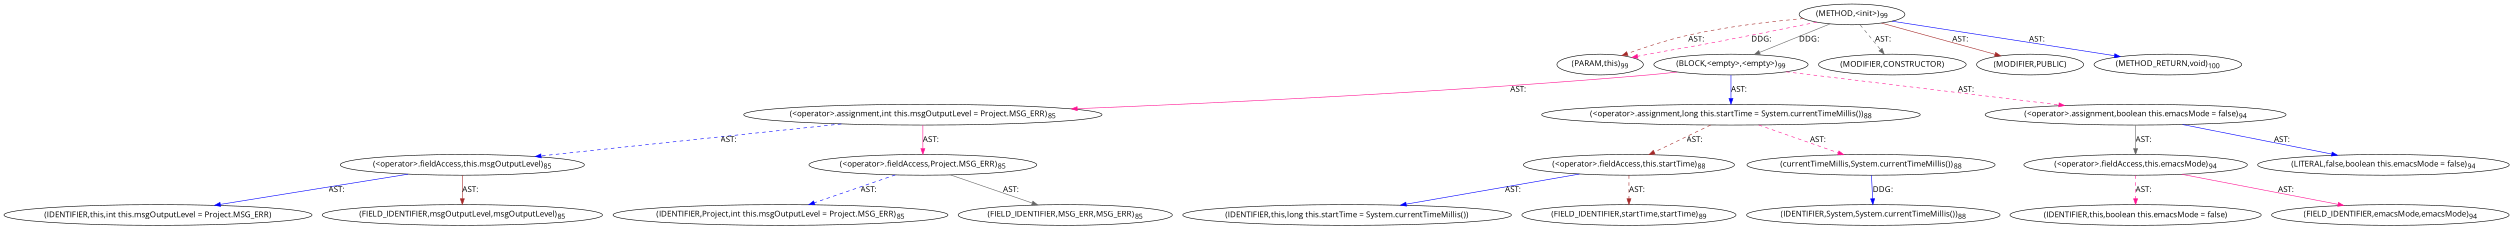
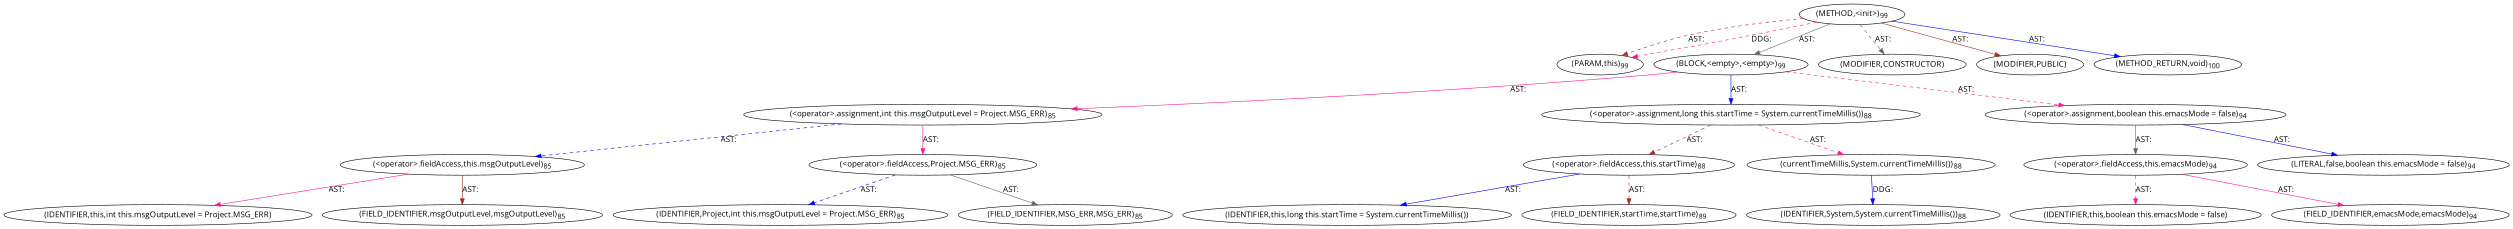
(1810, 39) -> (1808, 39)
(314, 189) -> (314, 189)
